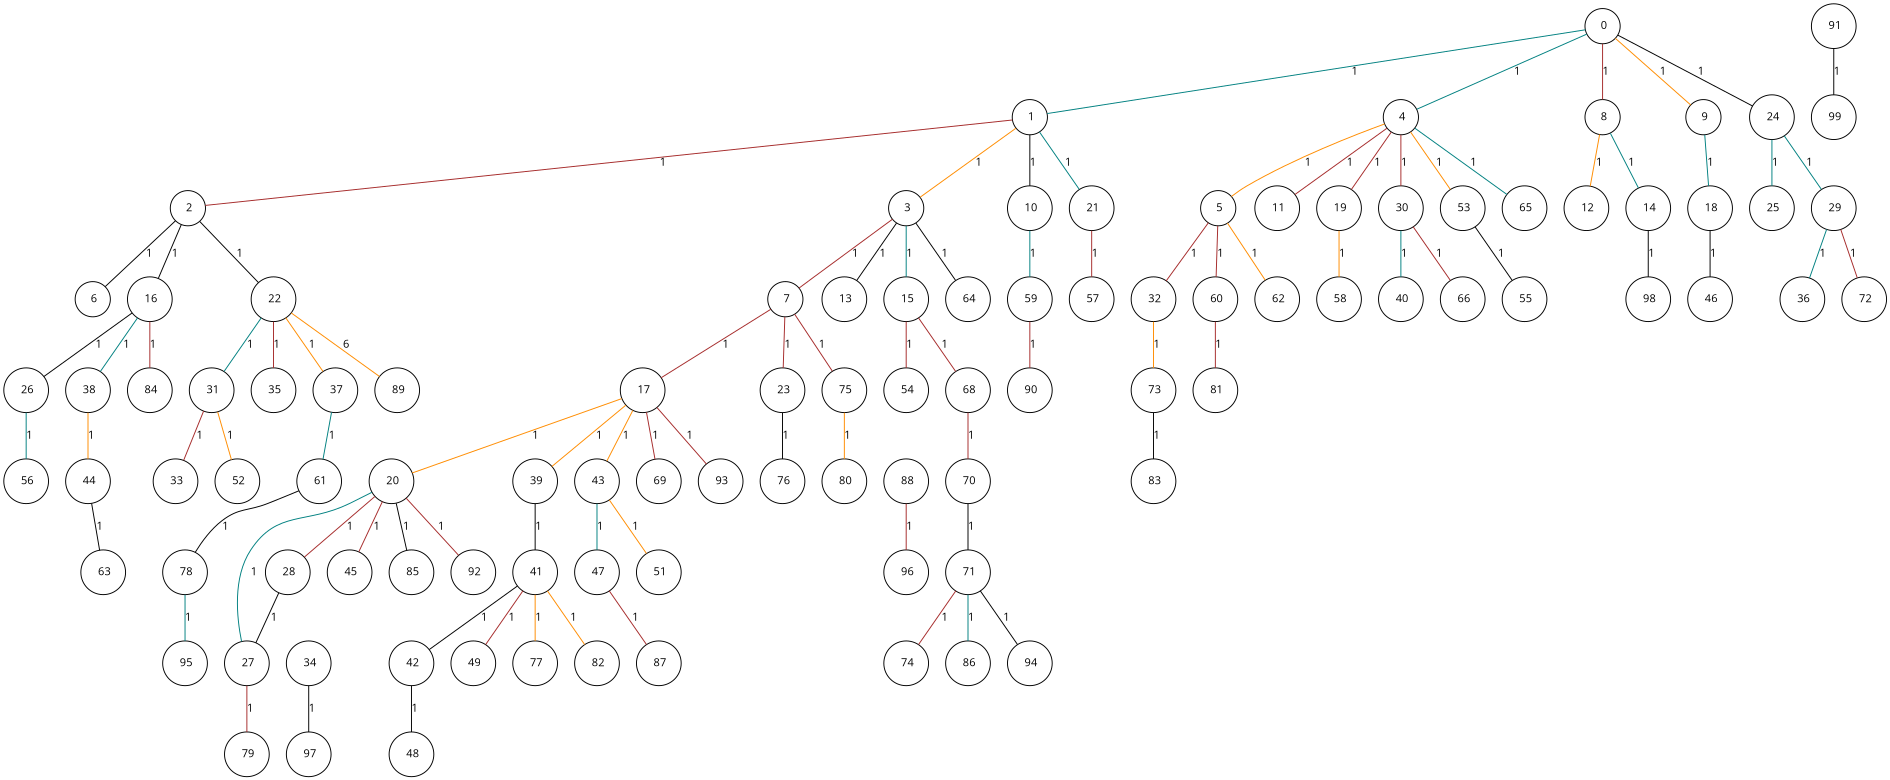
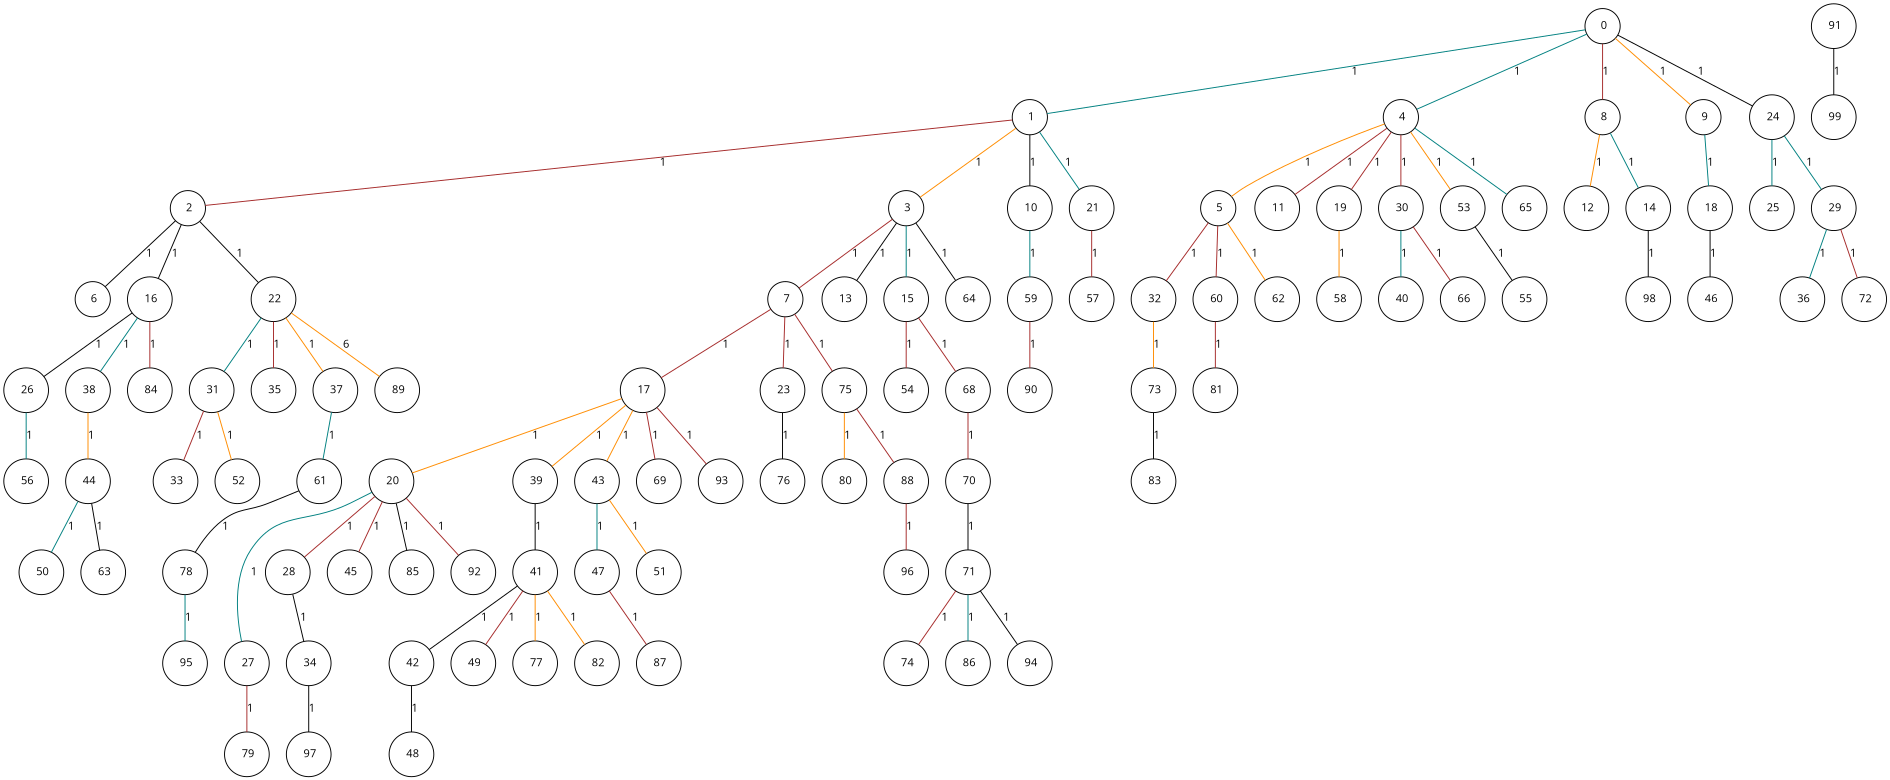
none -> (875, 436)
none -> (41, 572)
(267, 618) -> (298, 618)
